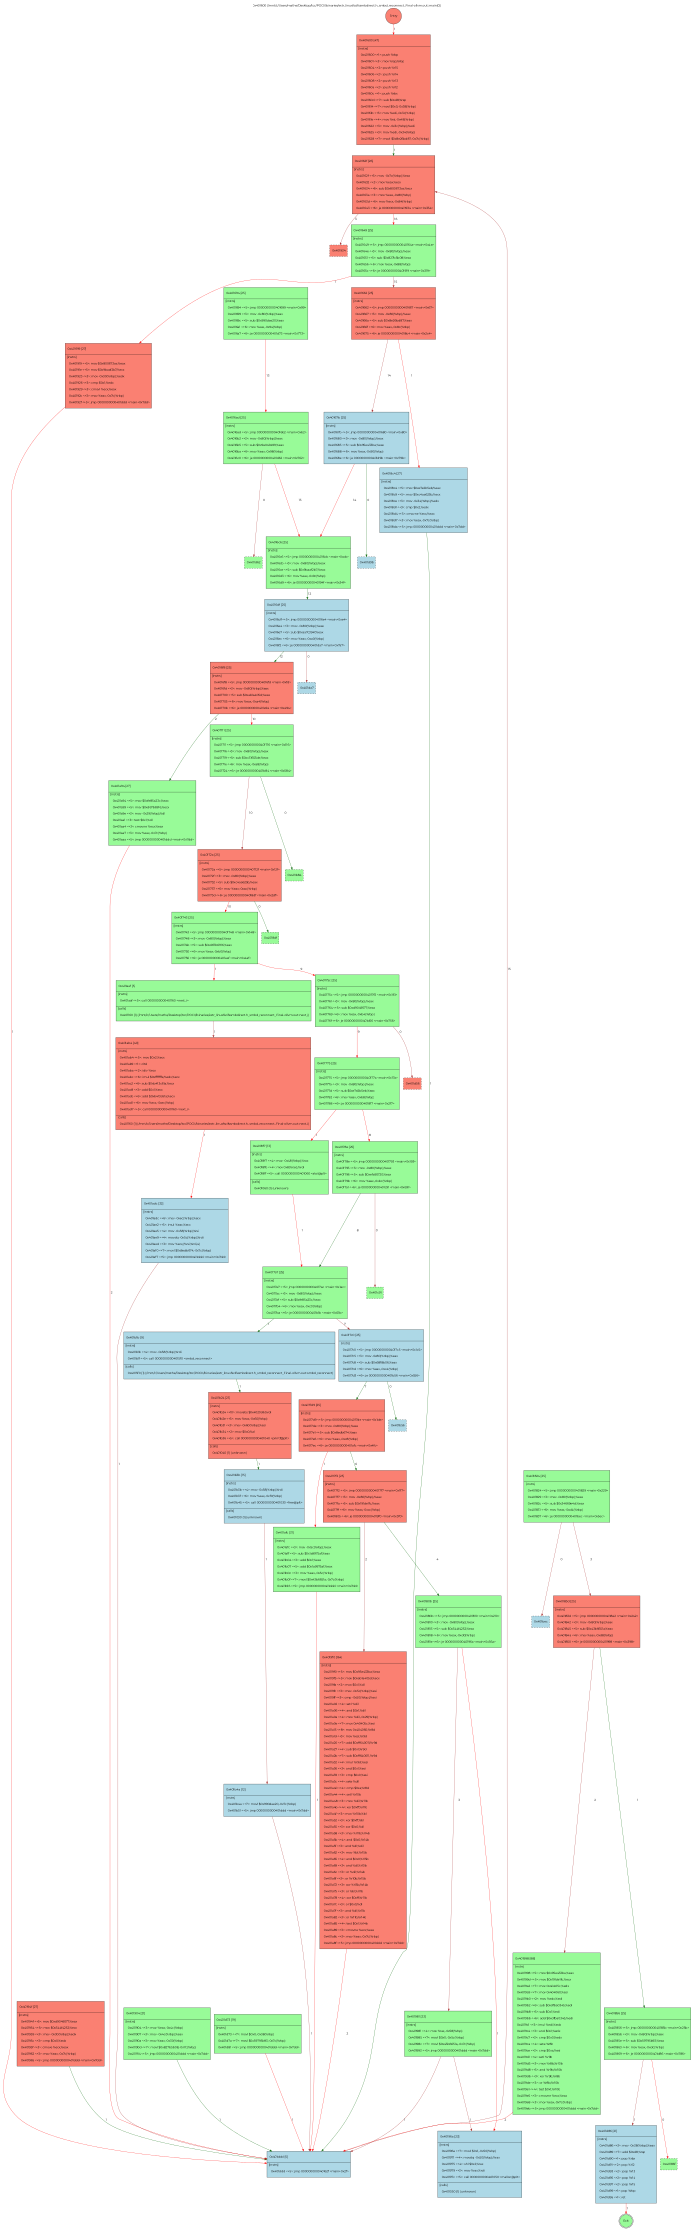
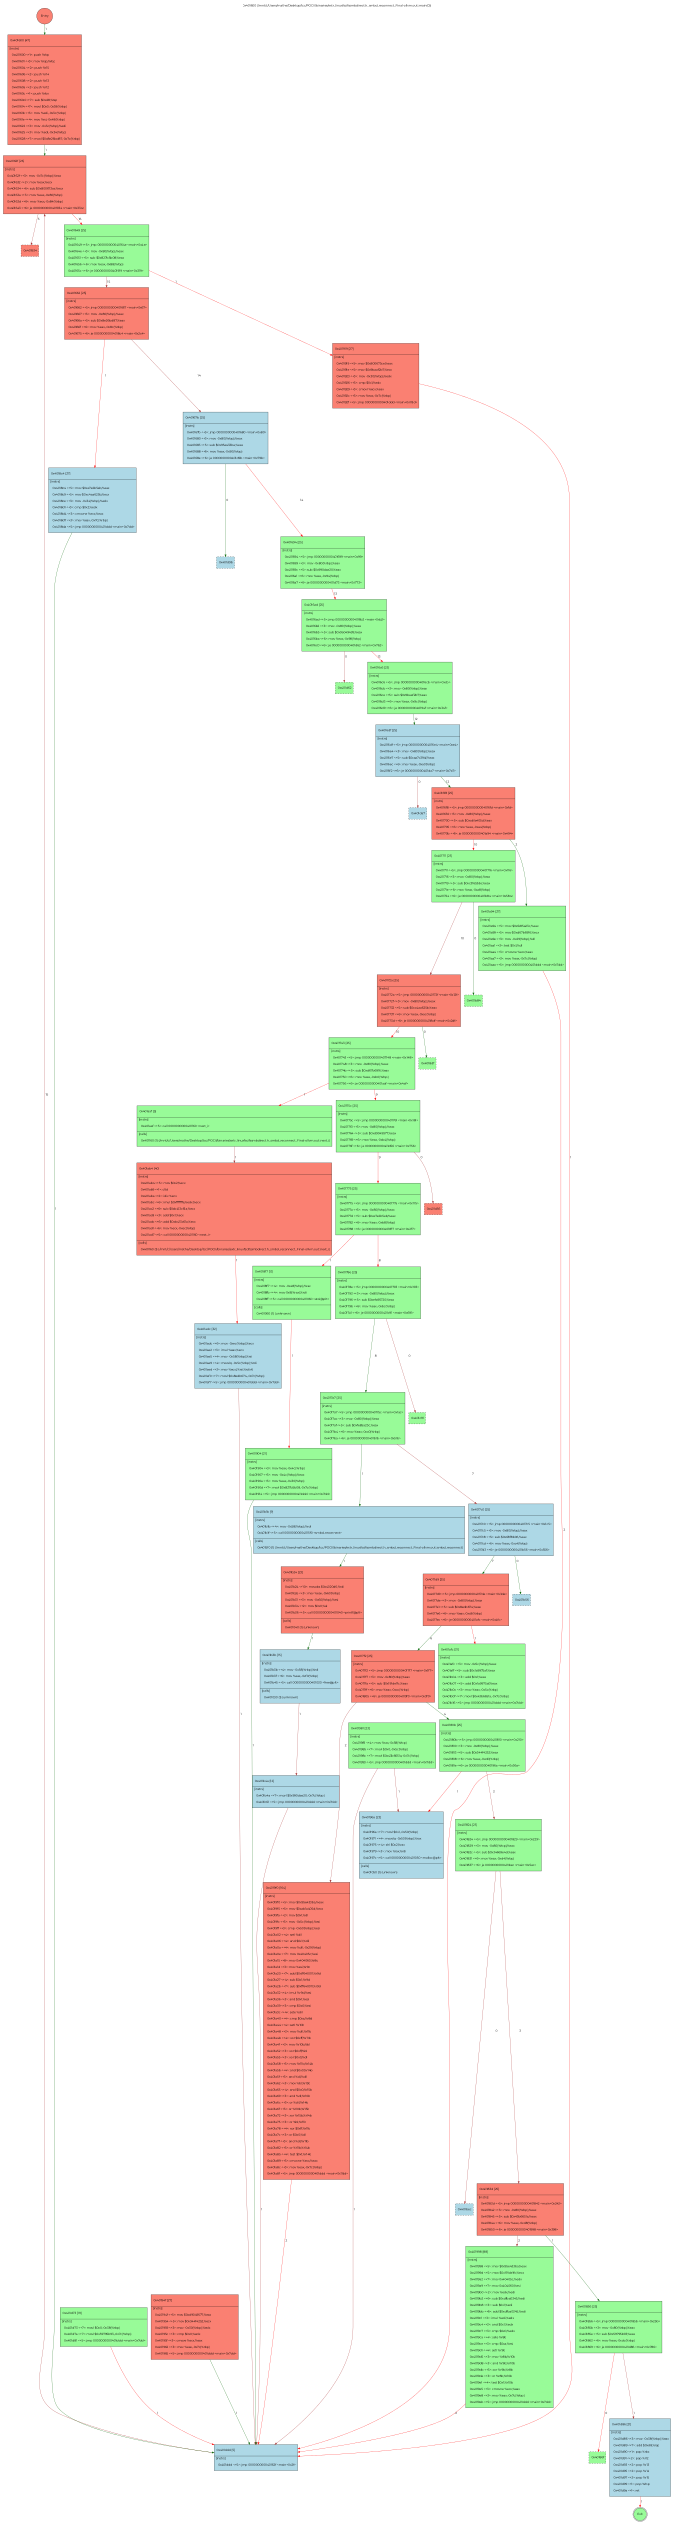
(394, 28) -> (45, 28)
(338, 499) -> (274, 499)
(297, 1229) -> (290, 1383)
(453, 1828) -> (490, 1794)
(316, 1871) -> none
